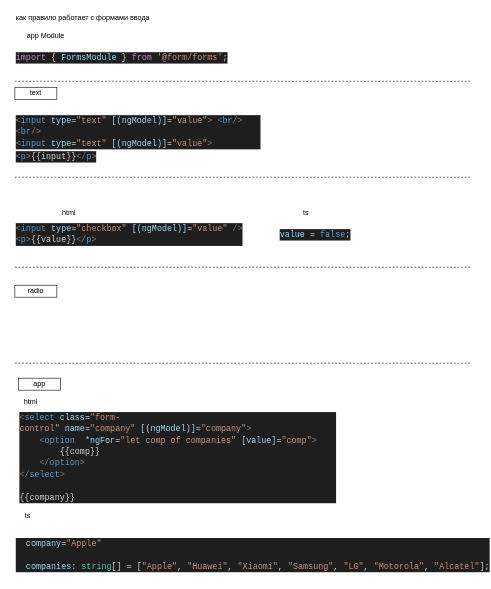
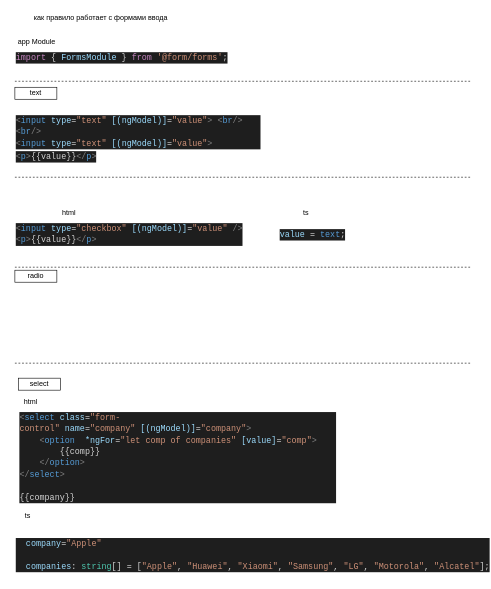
(87, 18) -> (105, 18)
(45, 36) -> (36, 42)
(47, 156) -> (47, 156)
(305, 234) -> (304, 234)
(36, 291) -> (36, 276)
(39, 384) -> (39, 384)
